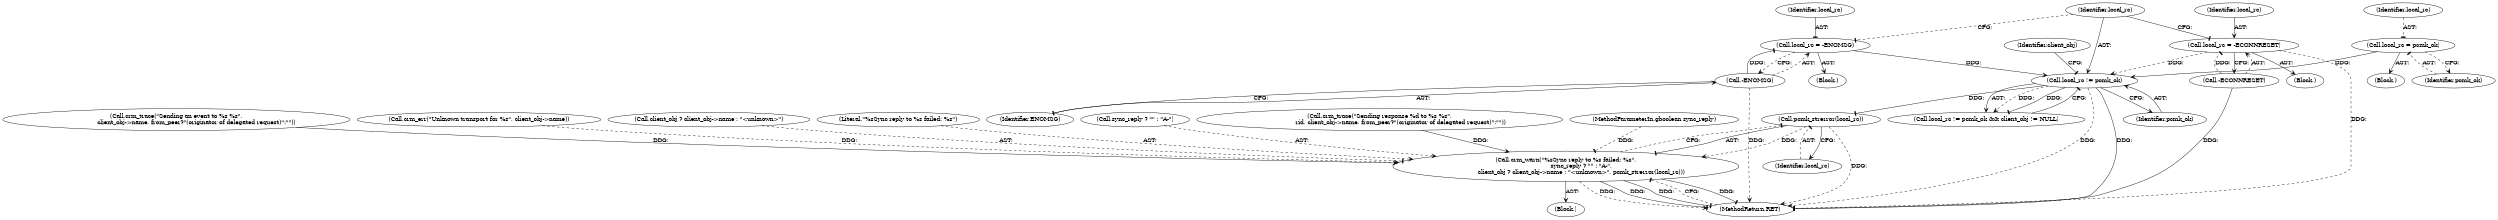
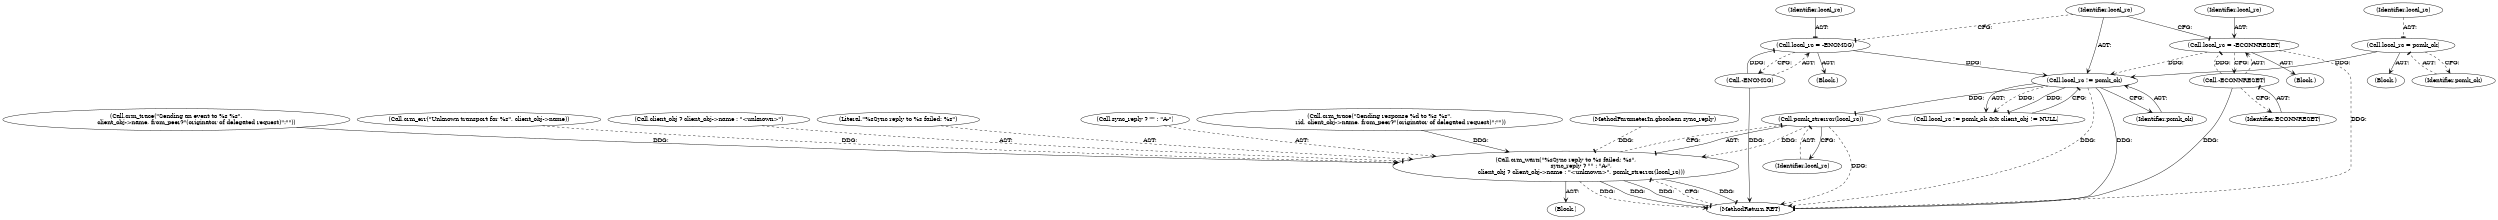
(2047, 45) -> none
(2234, 61) -> (2234, 61)
(1030, 120) -> none
none -> (2283, 120)
(1749, 143) -> (1749, 143)
